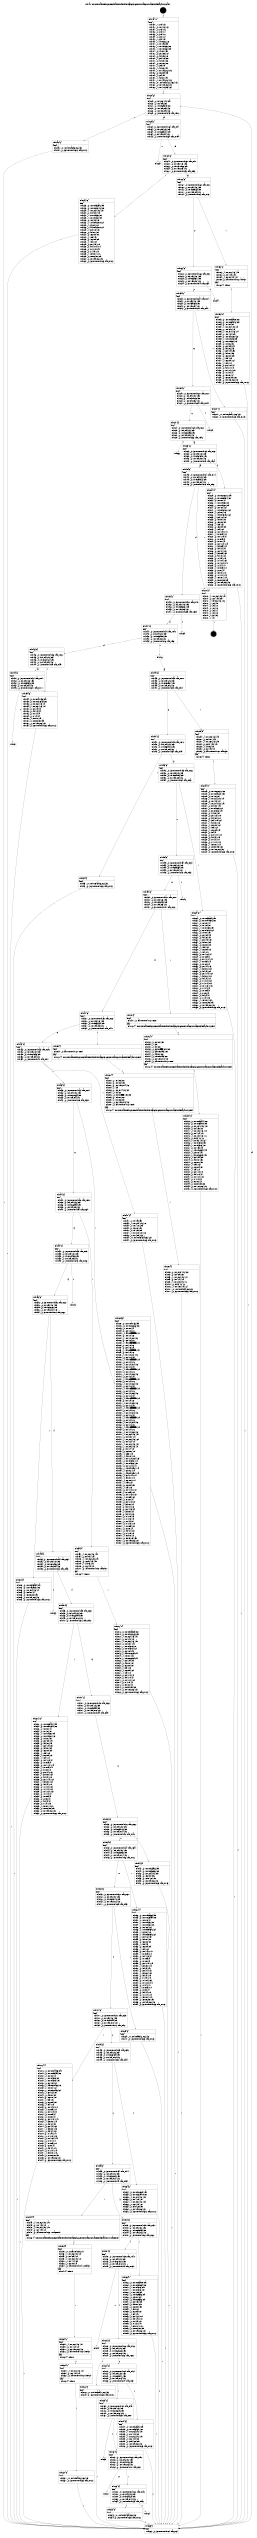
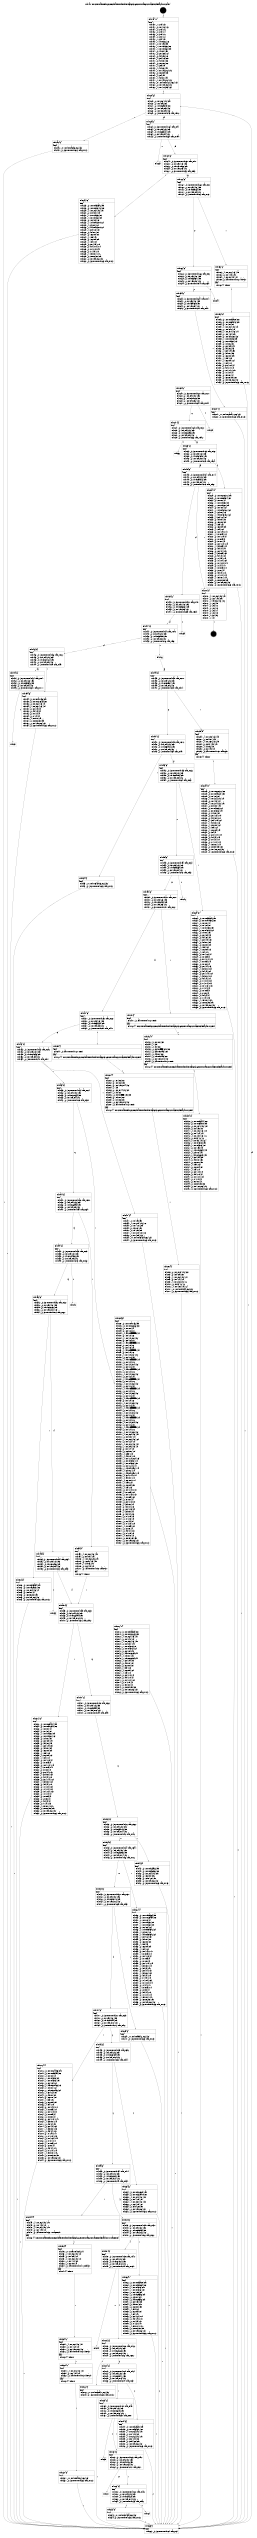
(193, 348) -> none
(193, 442) -> (196, 442)
(107, 1600) -> (83, 1590)
